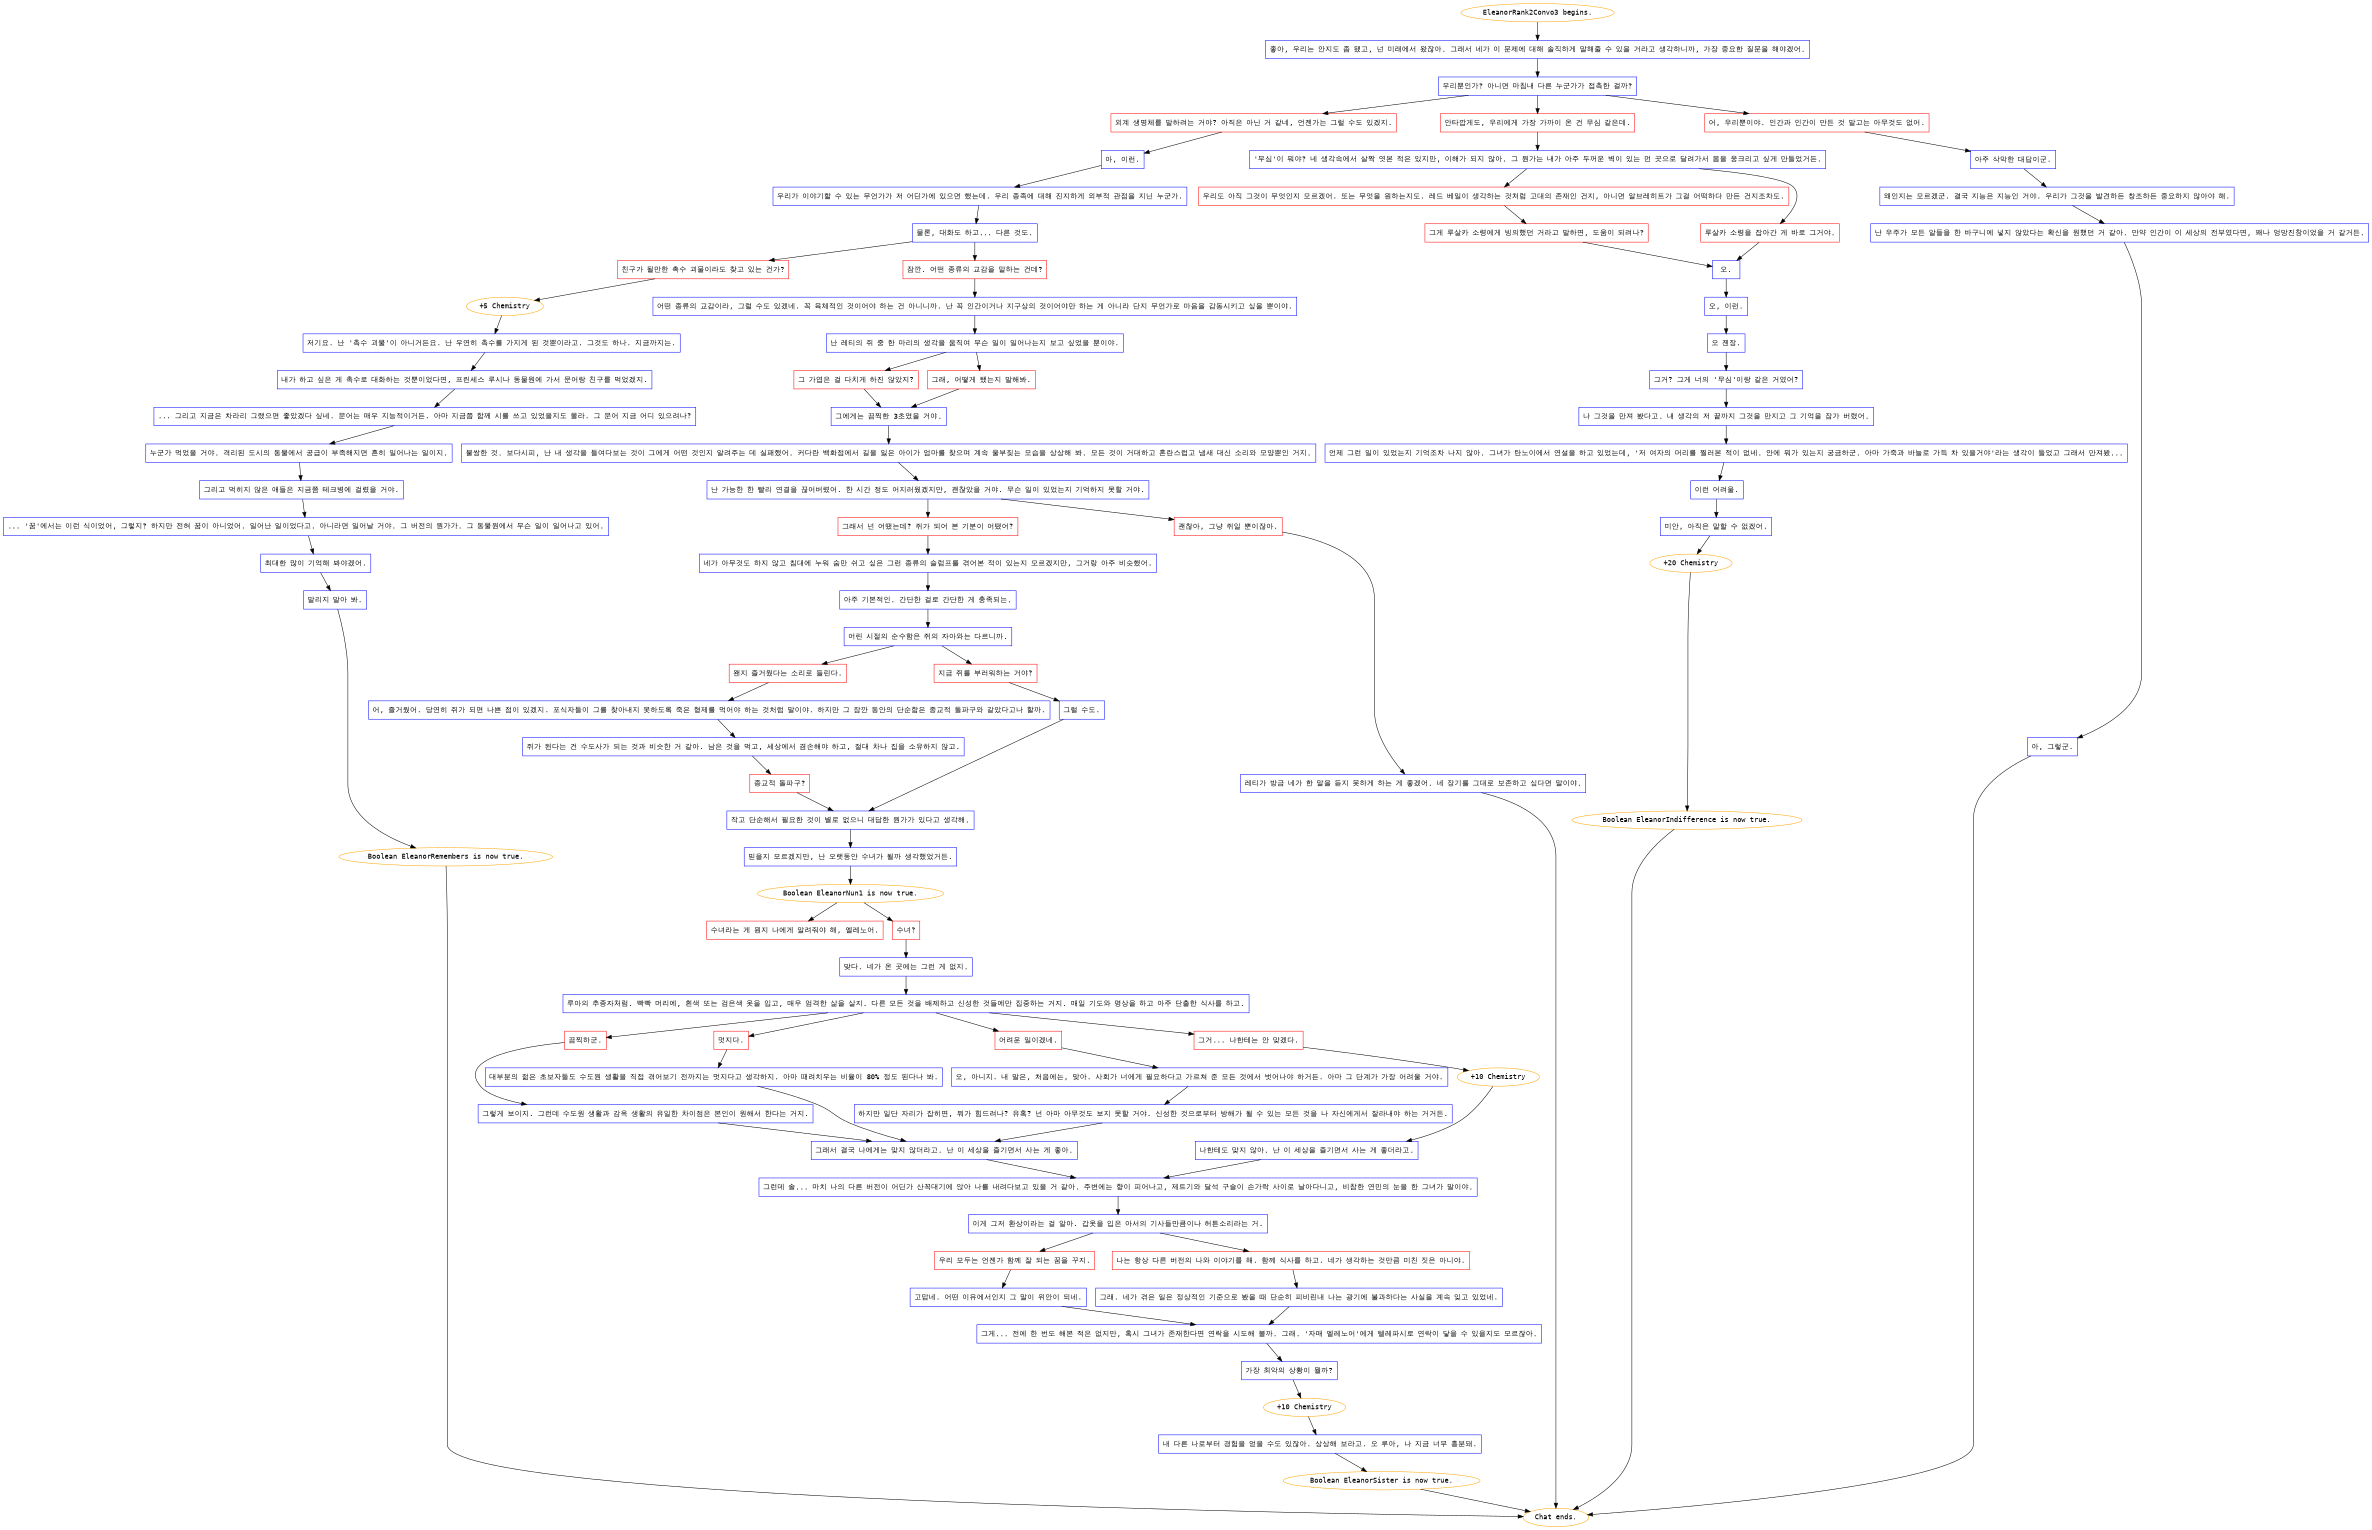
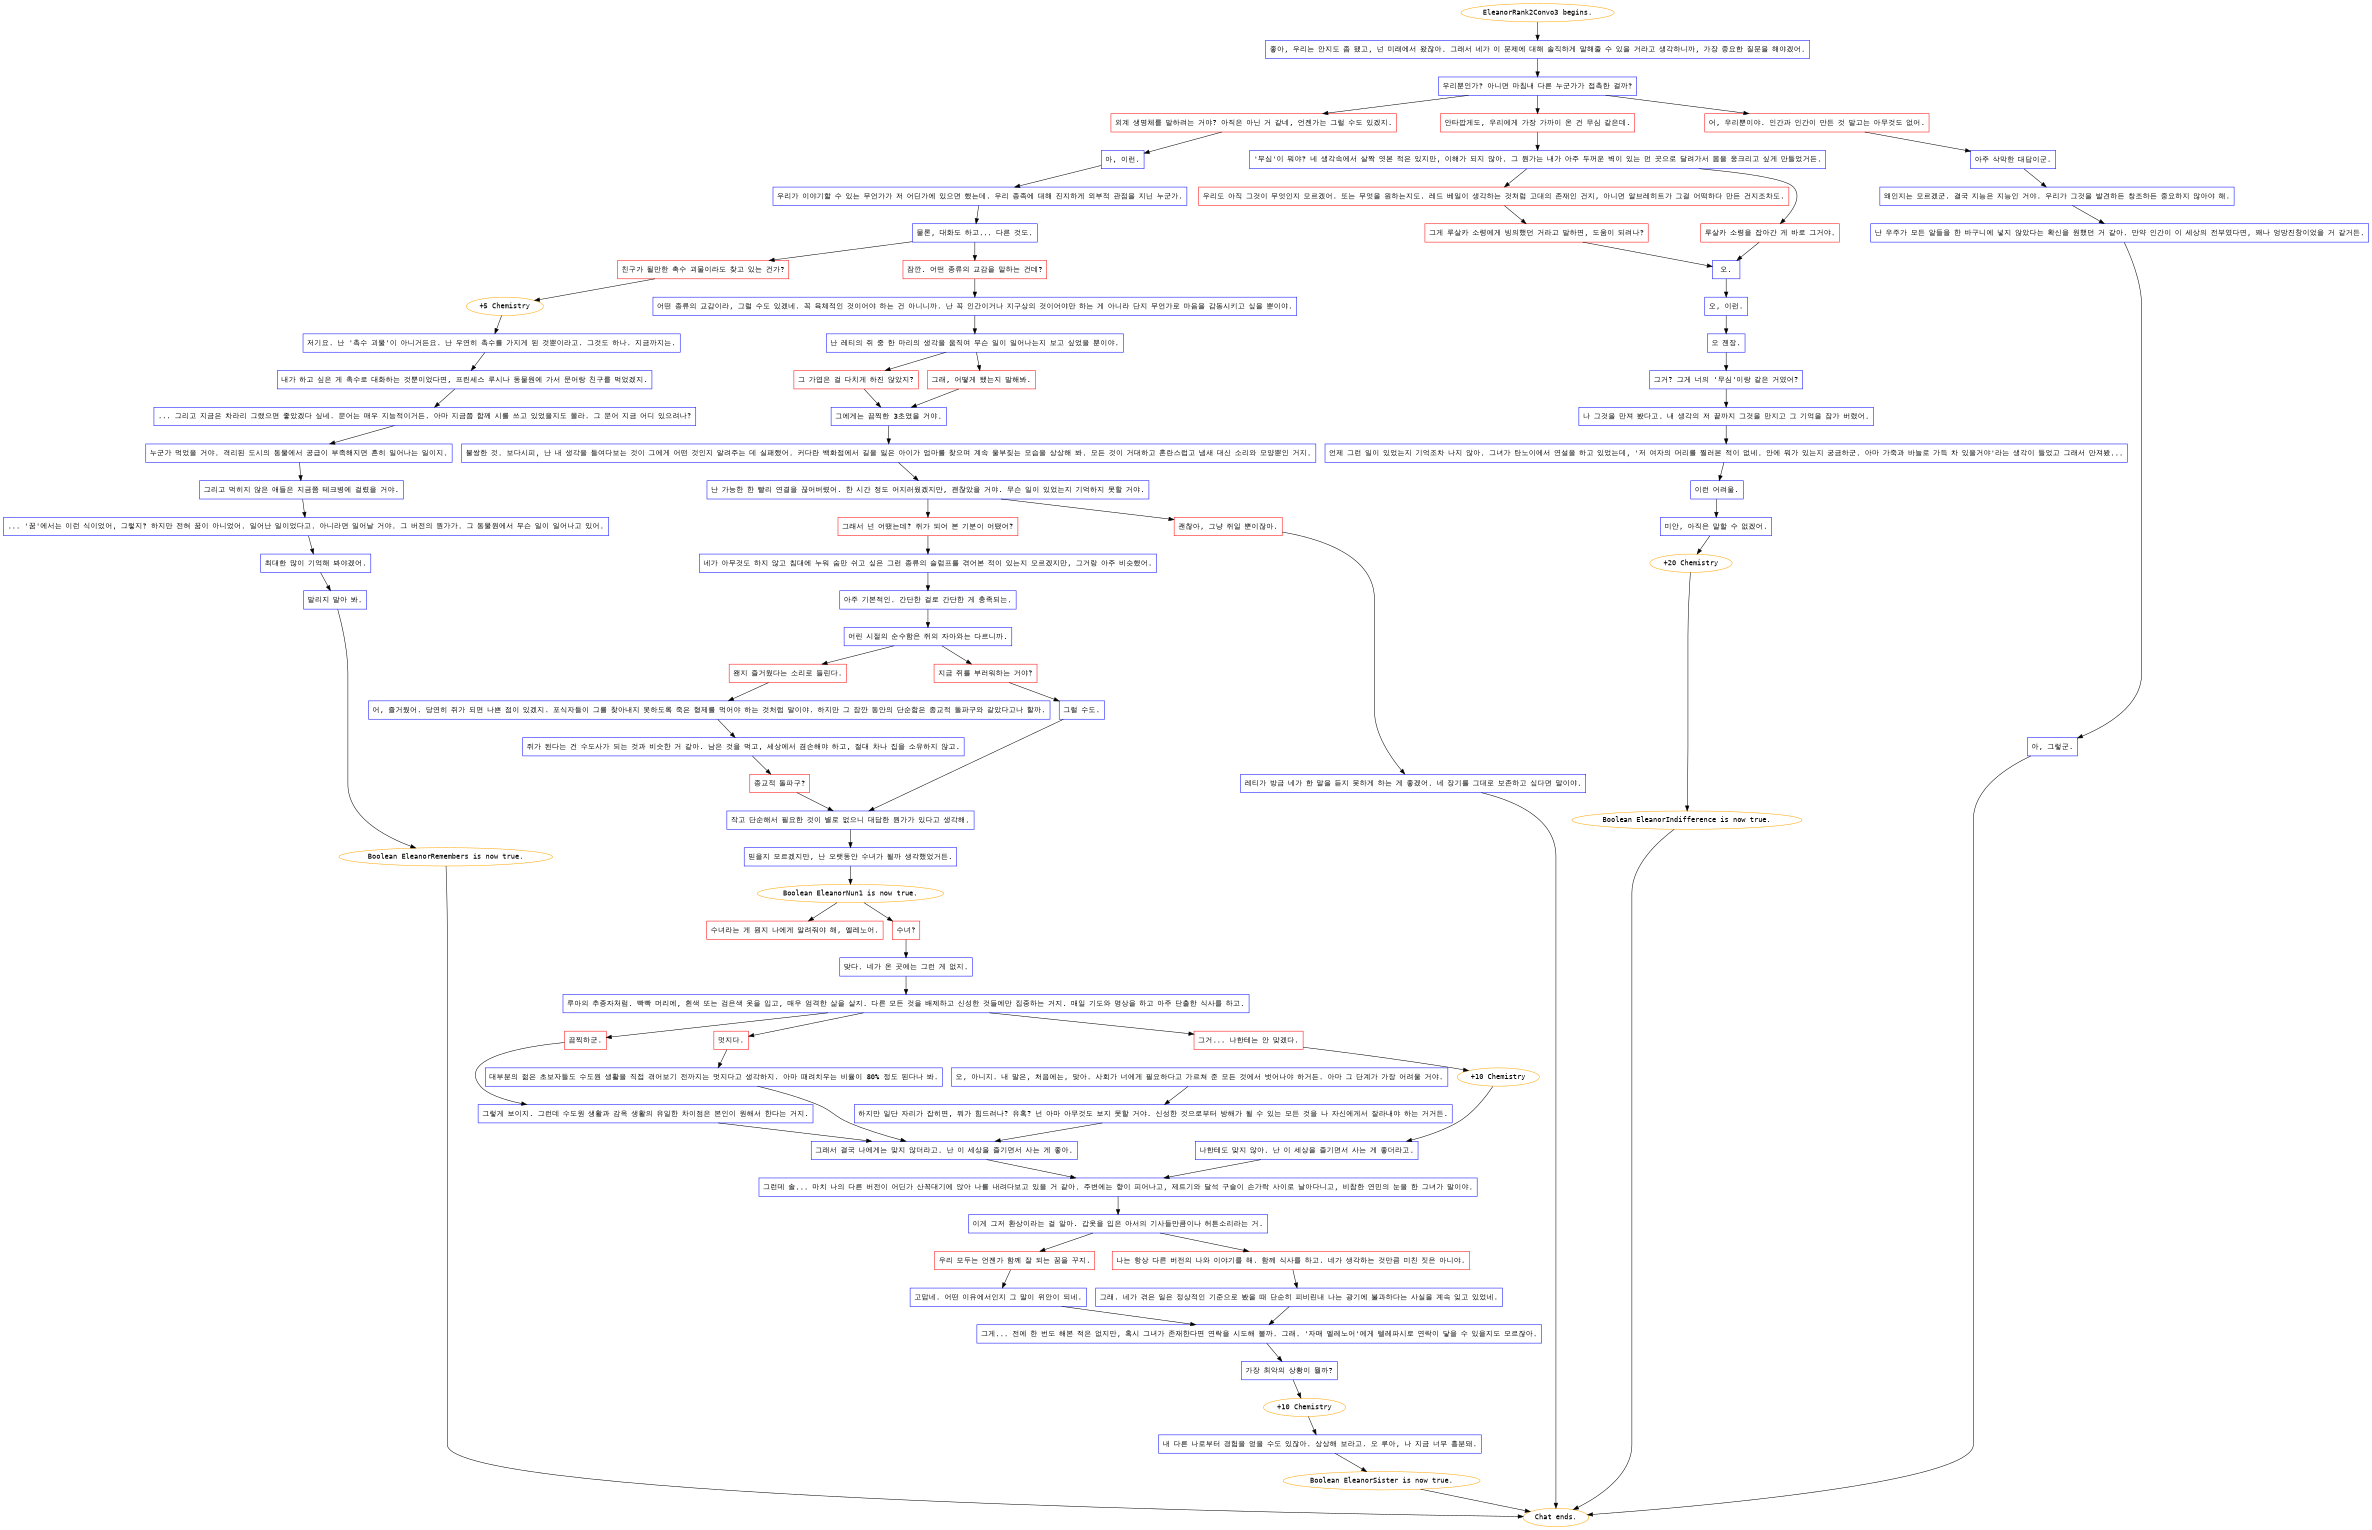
(1028, 1040) -> none
